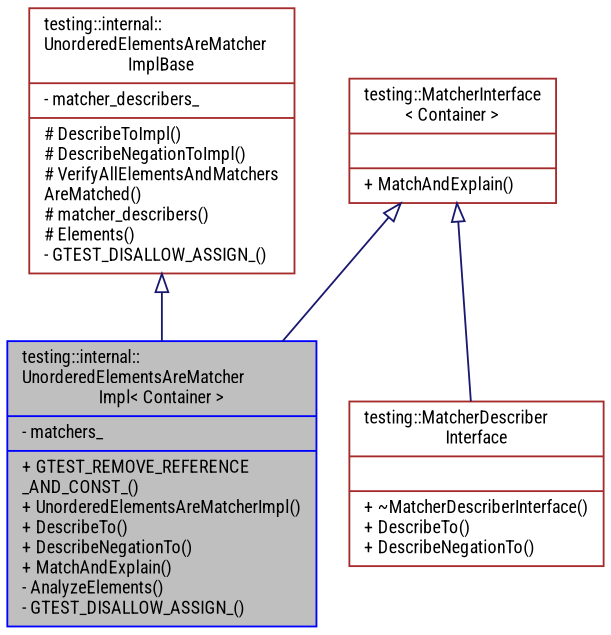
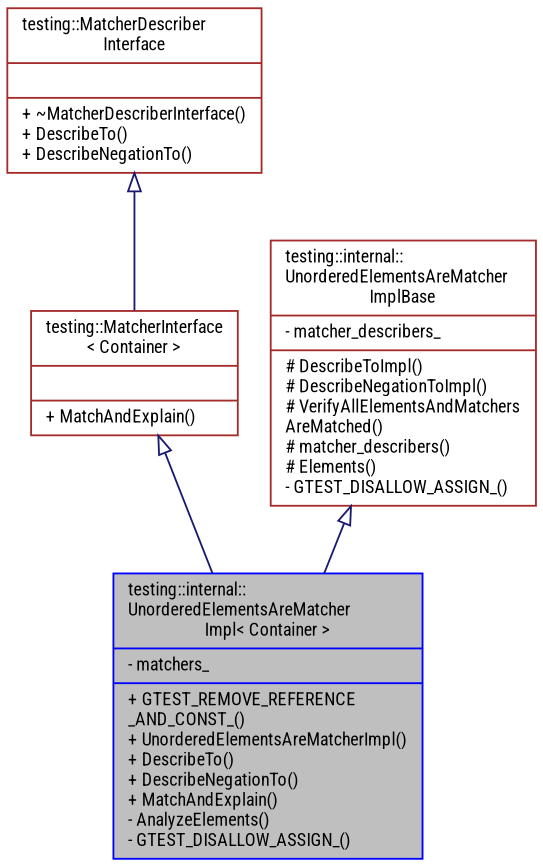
(465, 312) -> (134, 251)
